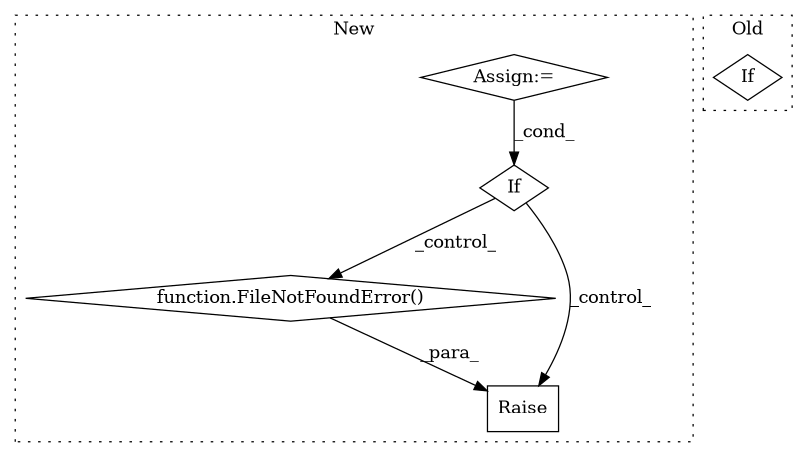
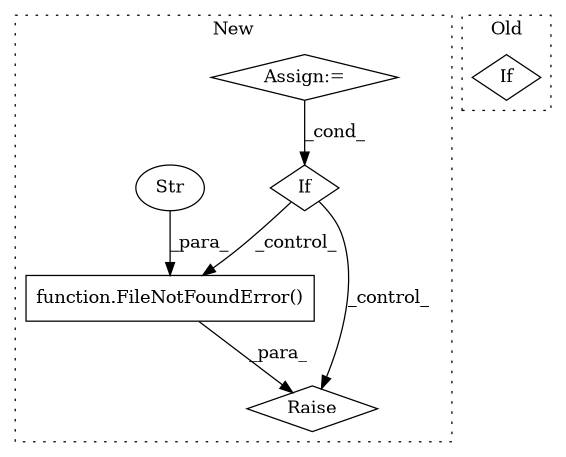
none -> (170, 188)
(291, 298) -> (170, 298)
(523, 409) -> (312, 409)
